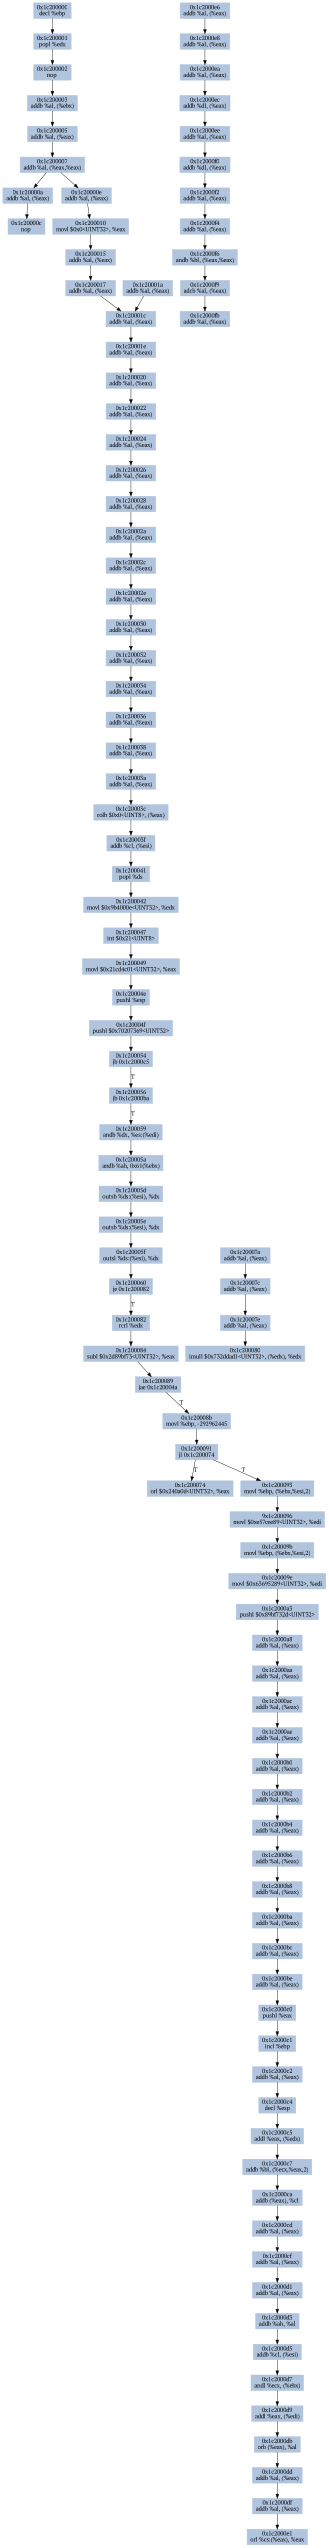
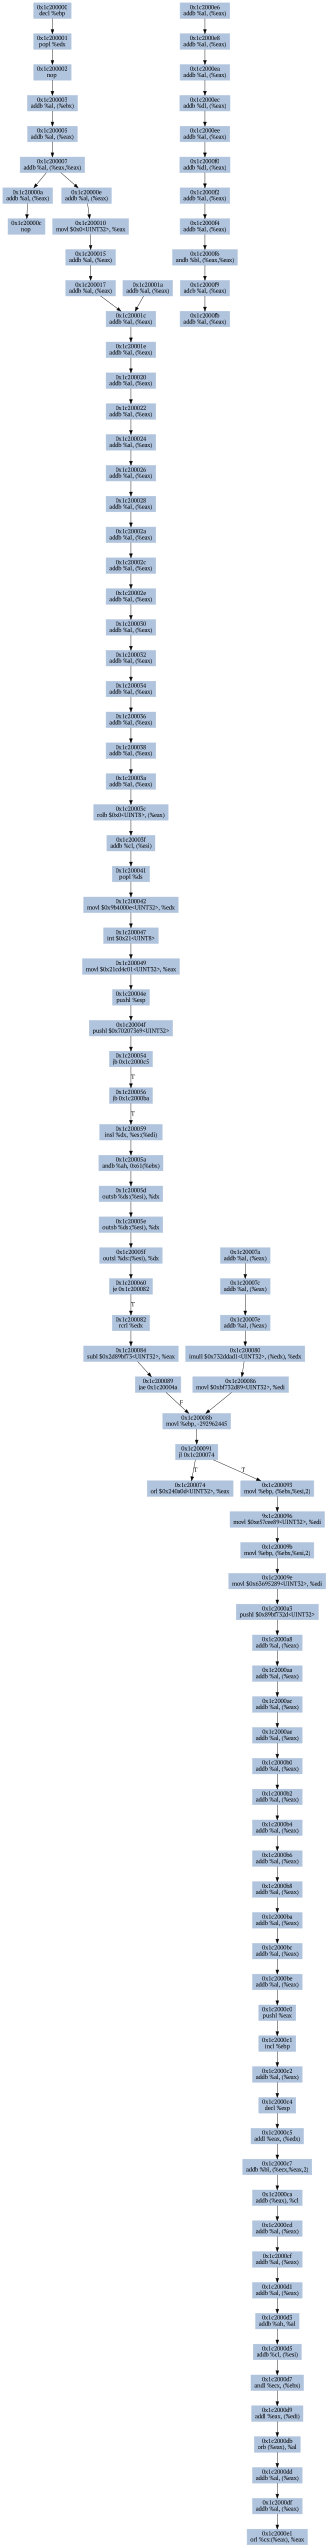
(131, 1132) -> (131, 1132)
none -> (241, 1385)
(182, 1403) -> (182, 1403)
